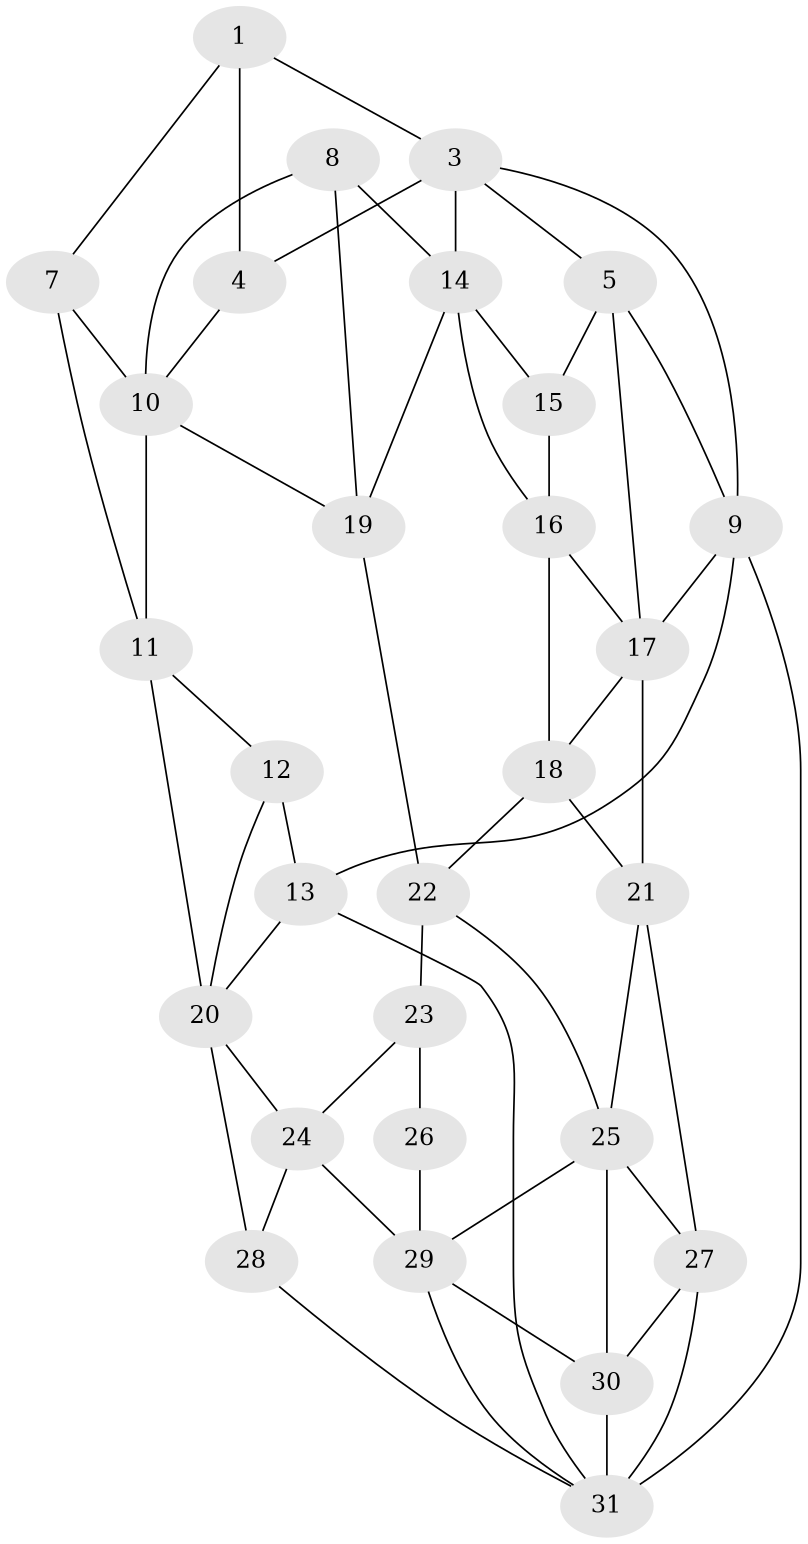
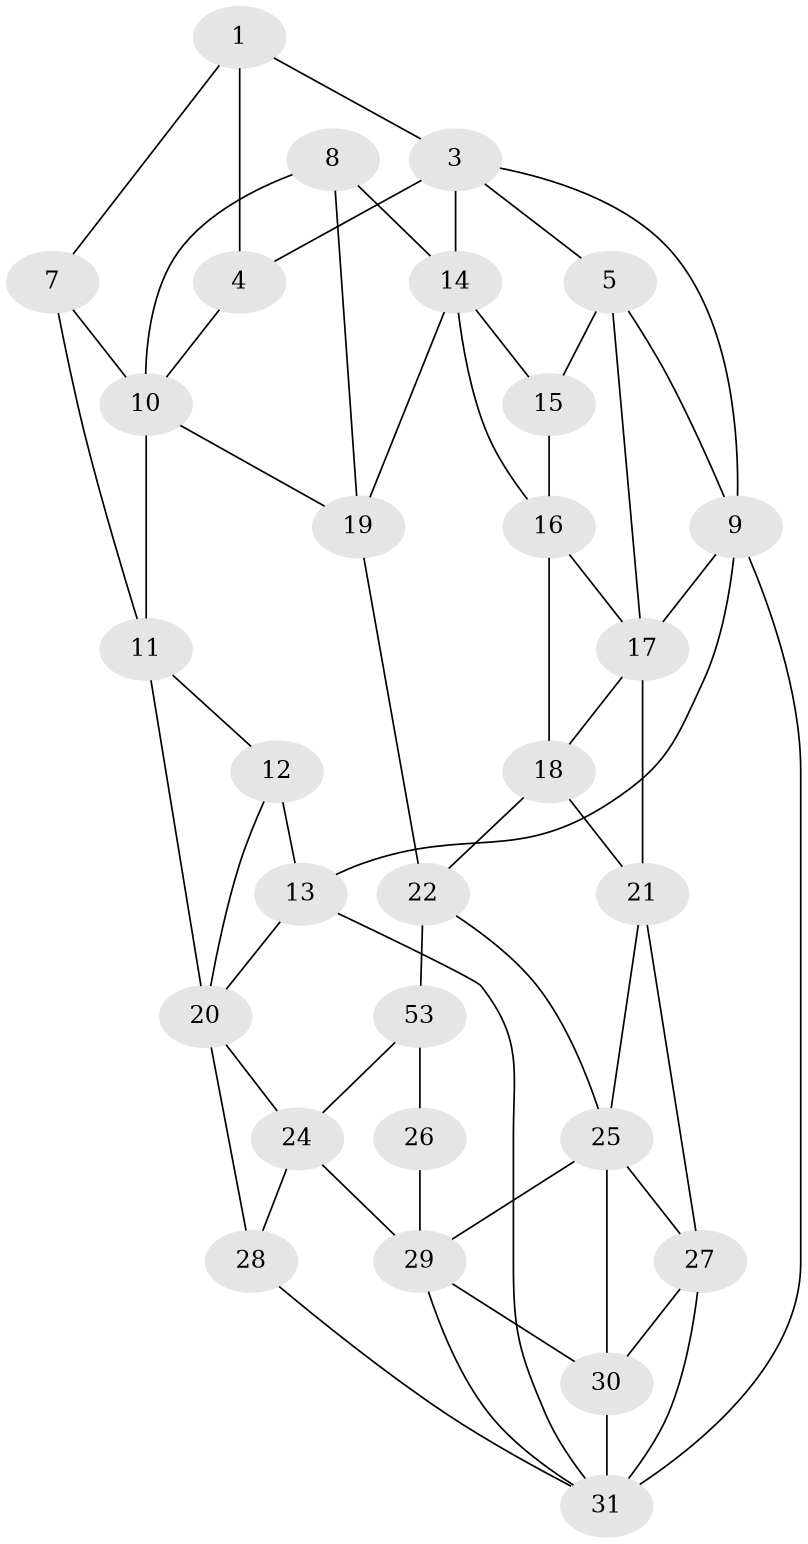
(420, 1017) -> (420, 1017)
